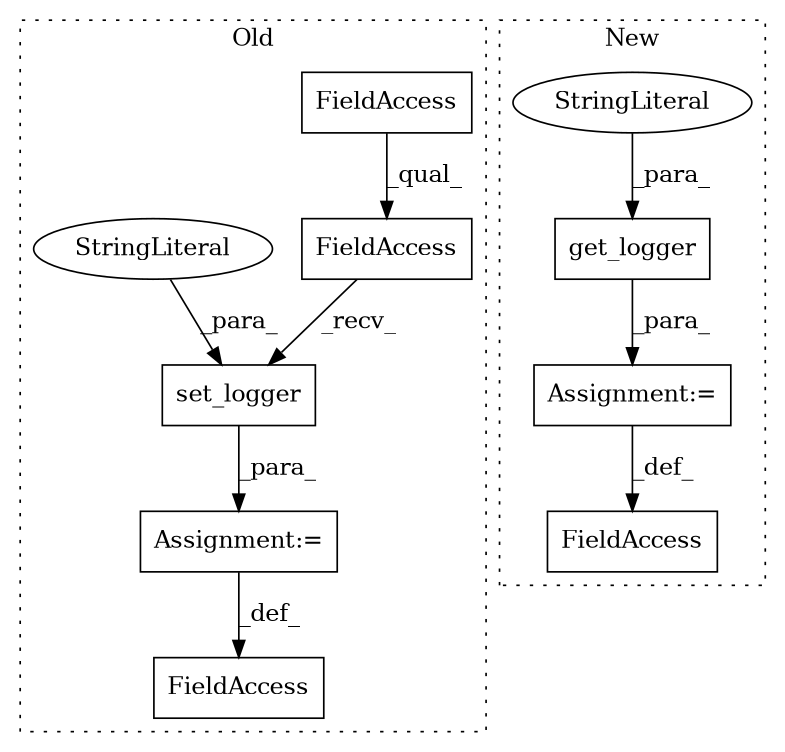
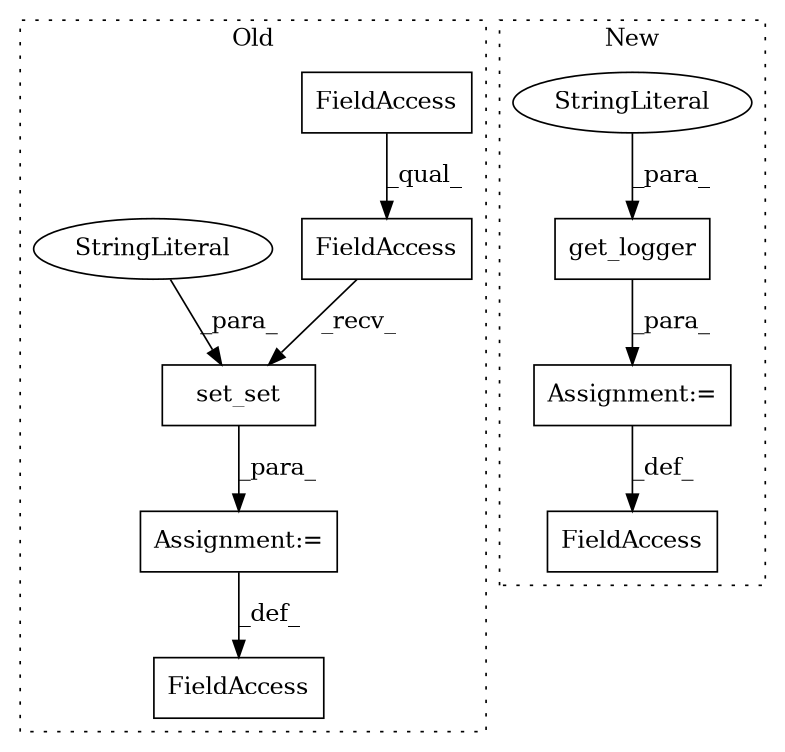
(239, 395) -> (239, 395)
